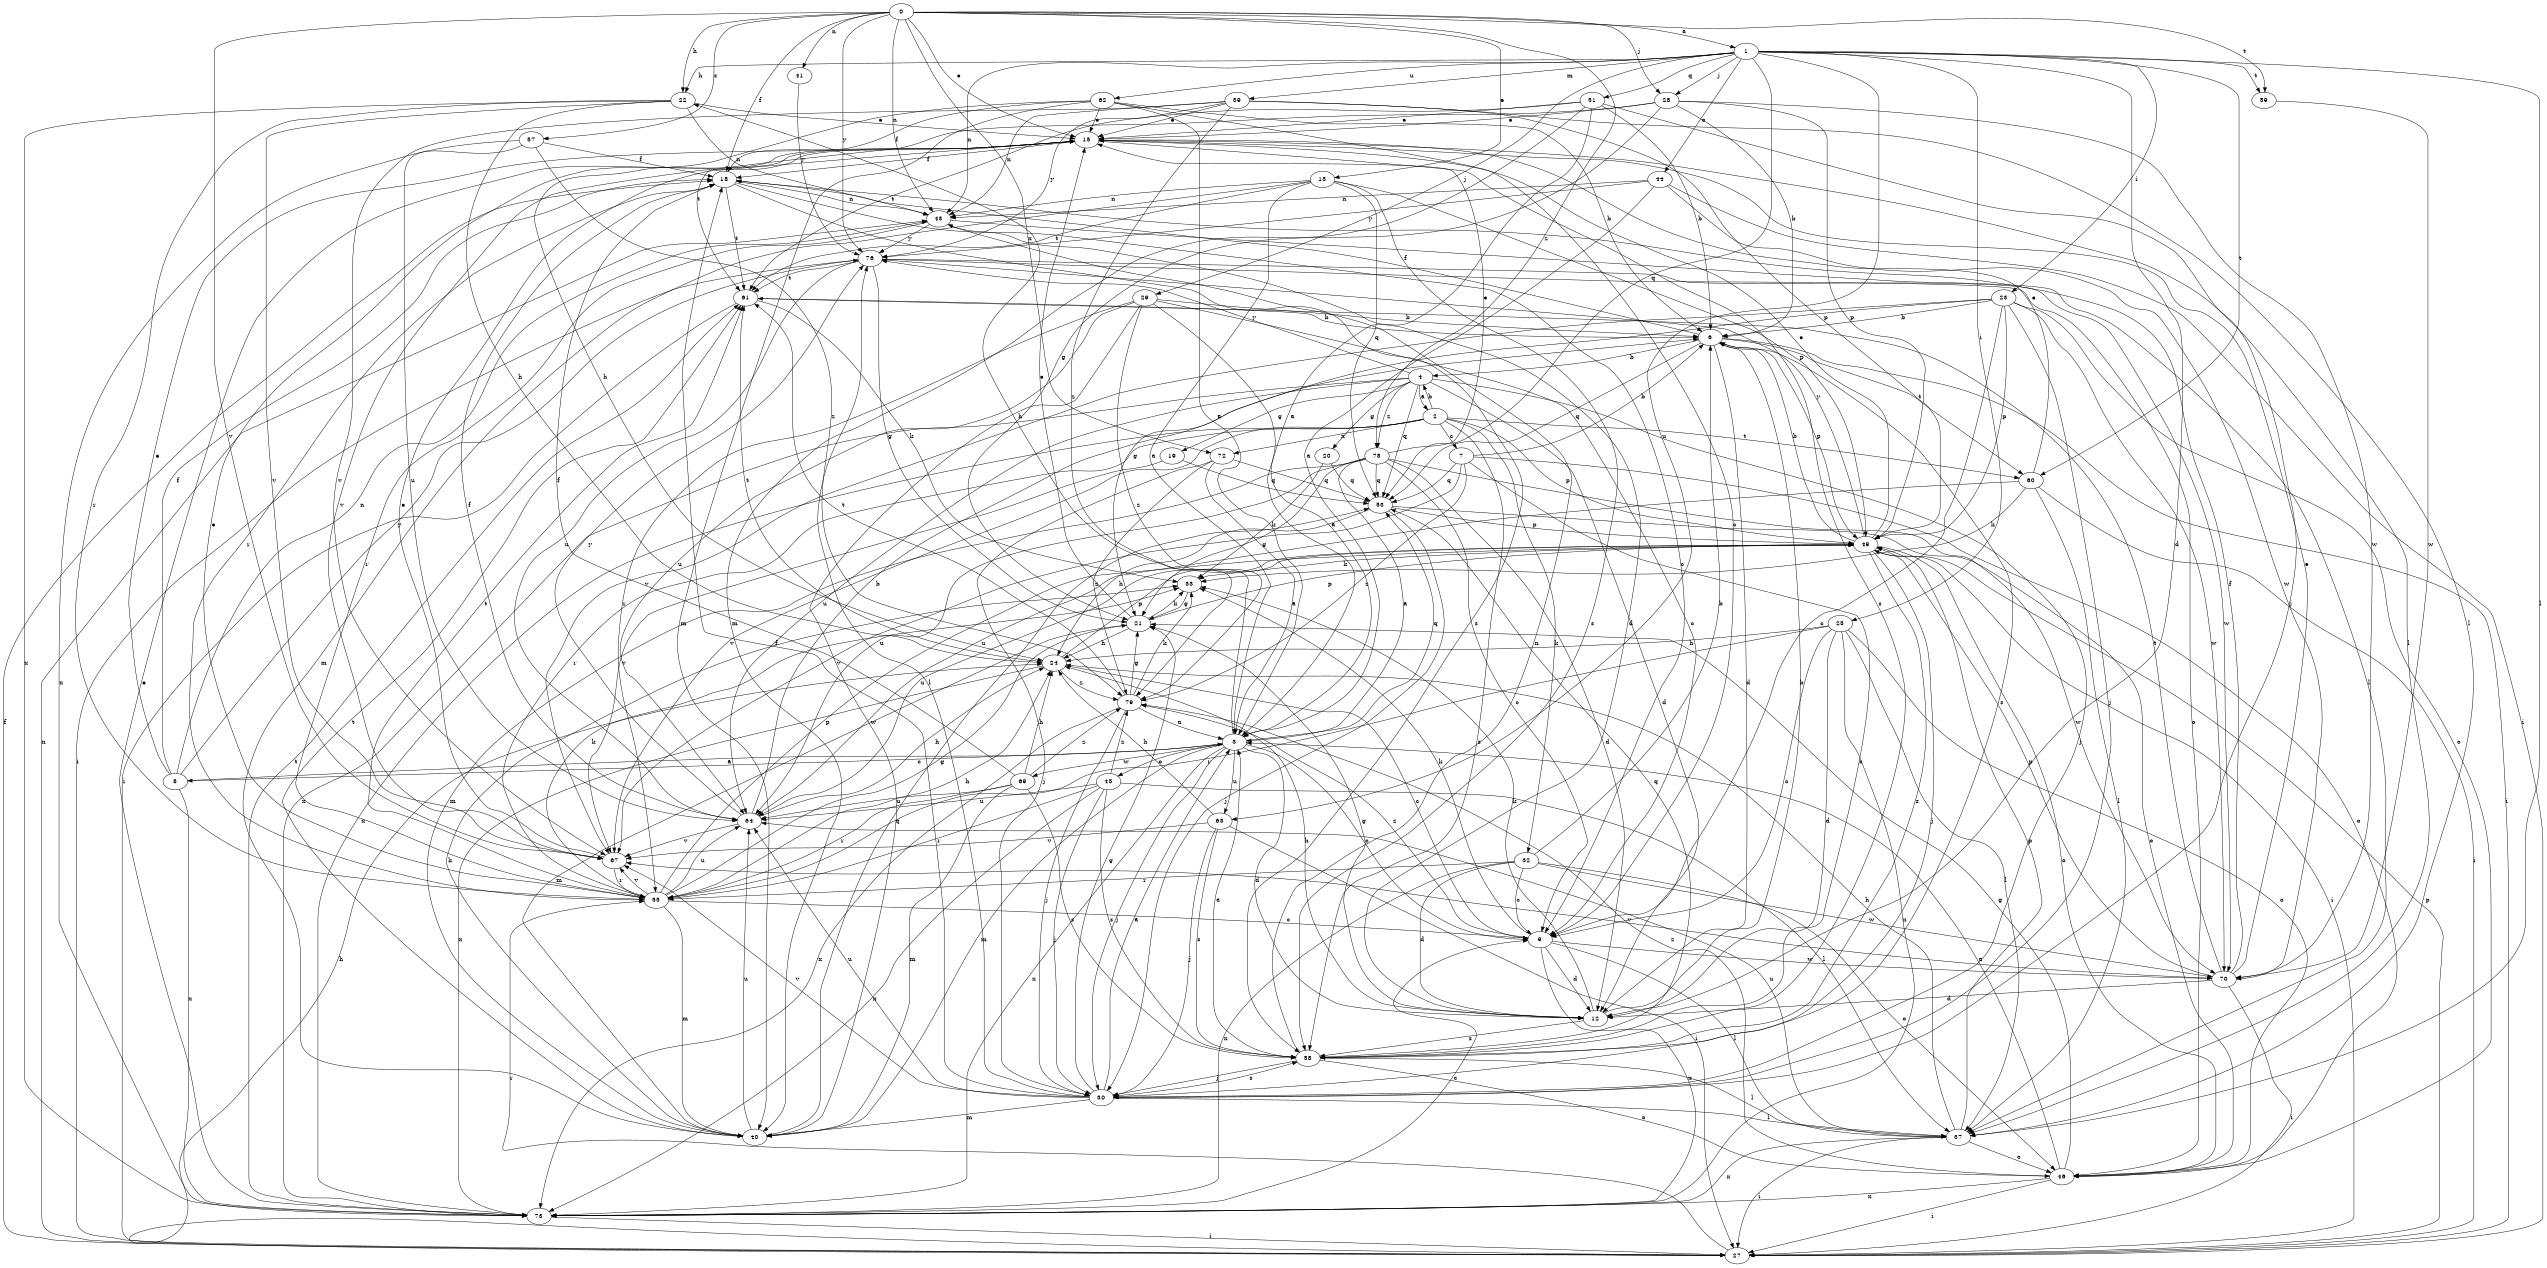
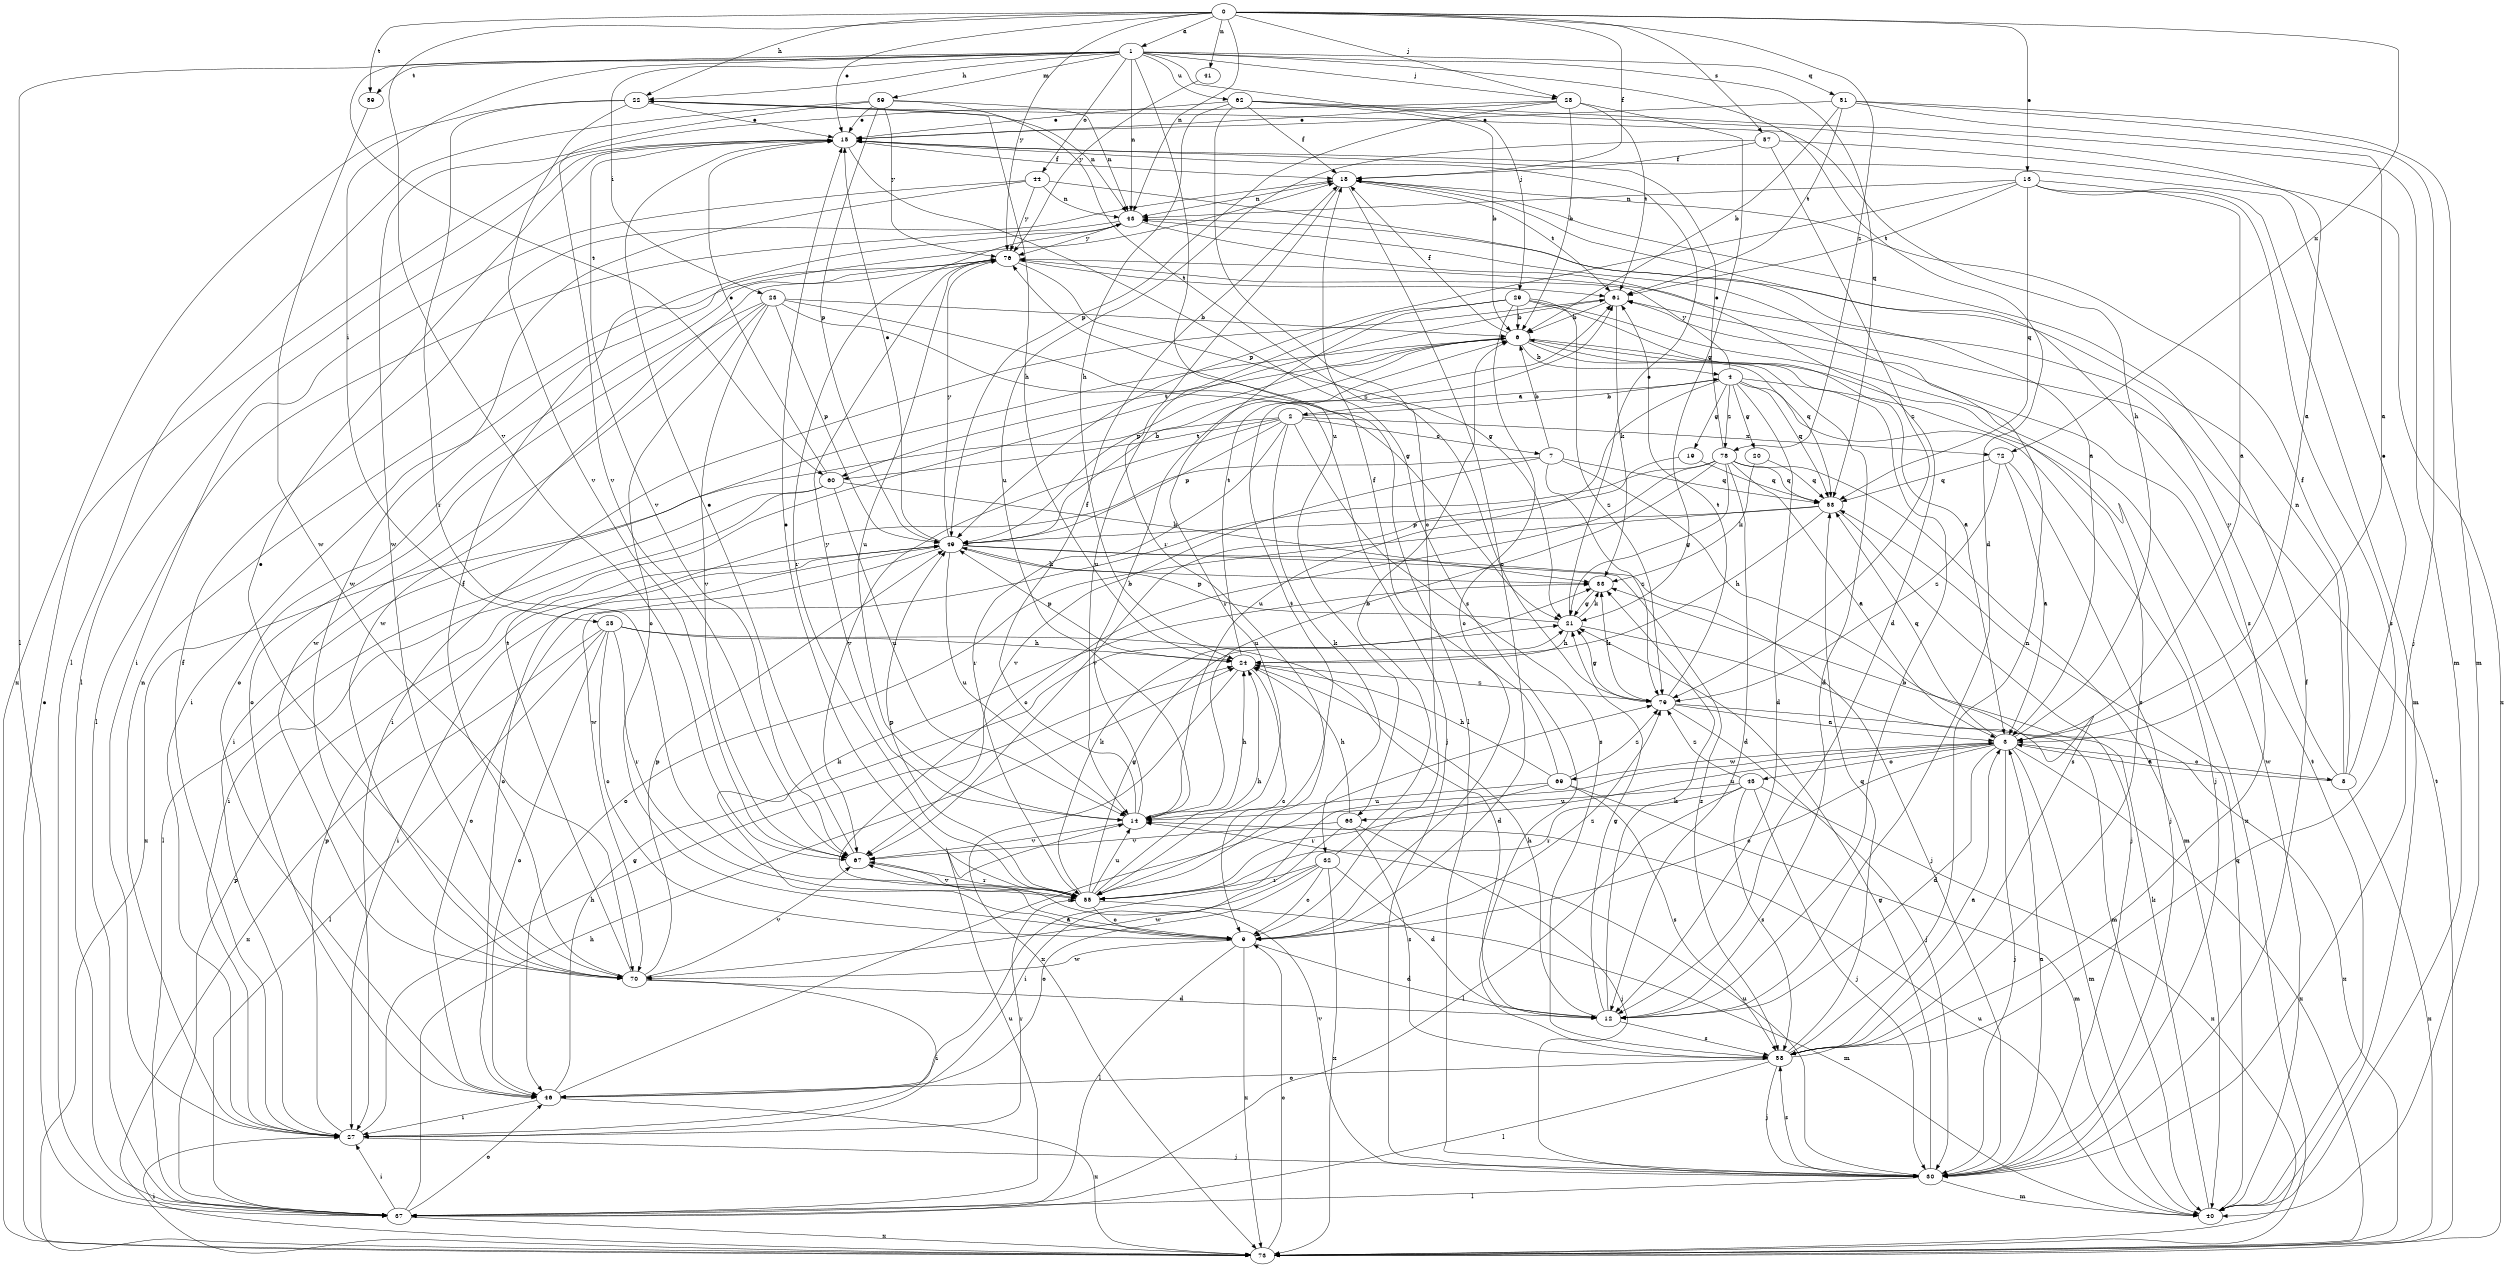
(749, 821) -> (1135, 821)
none -> (1139, 1157)
